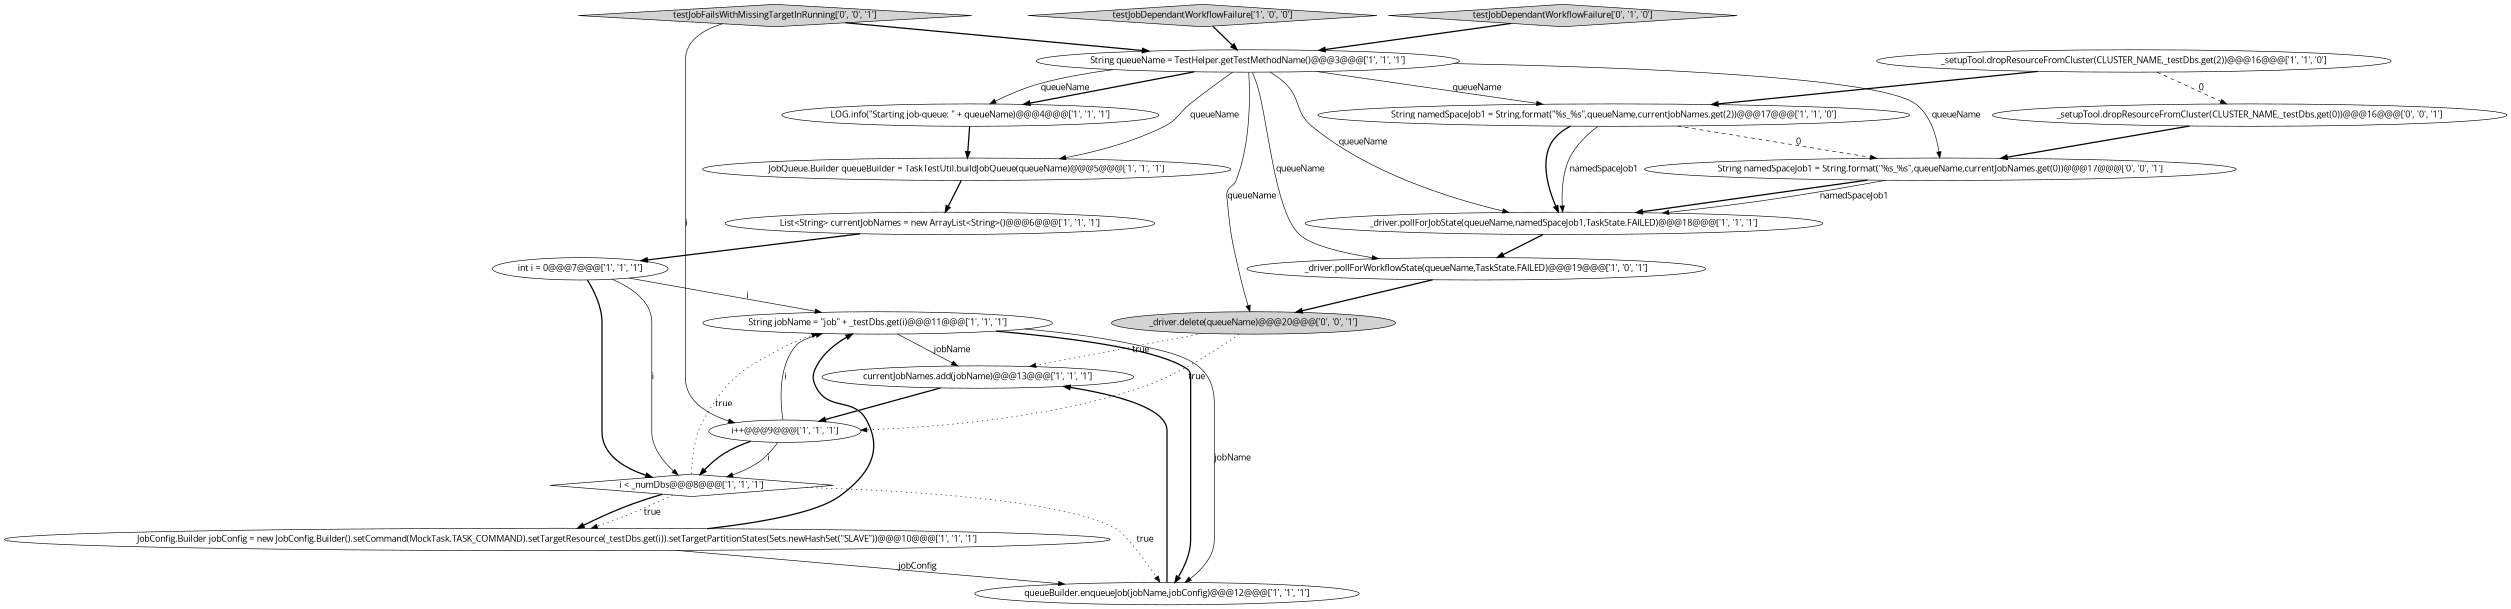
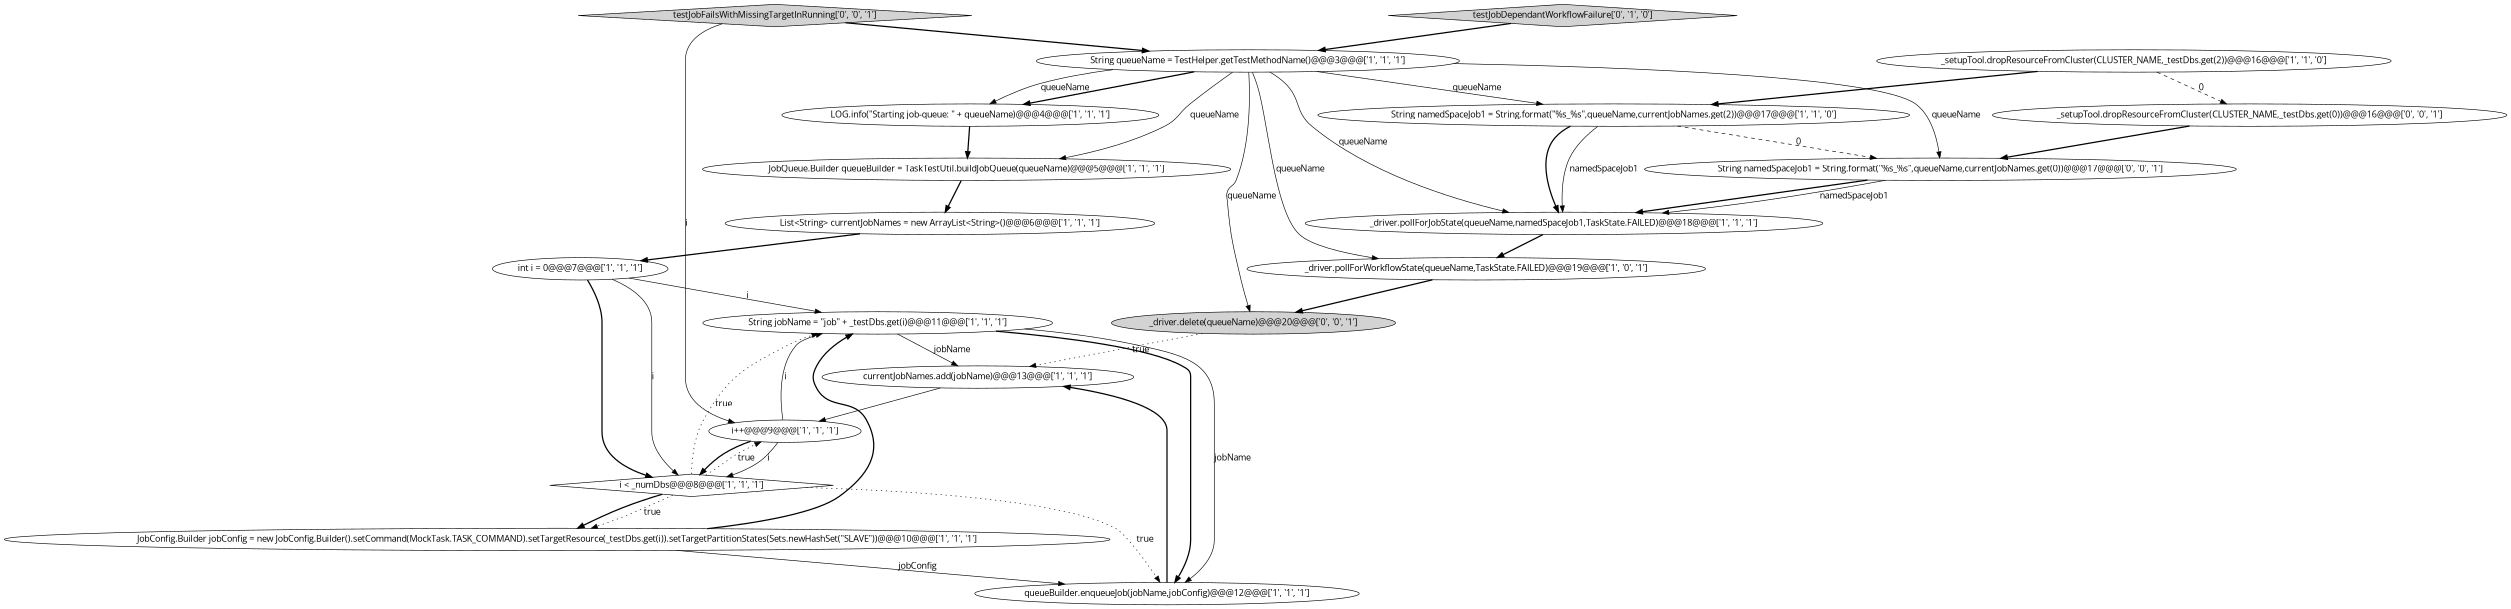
(1202, 16) -> none
(883, 404) -> (883, 404)
(1061, 408) -> (730, 459)
